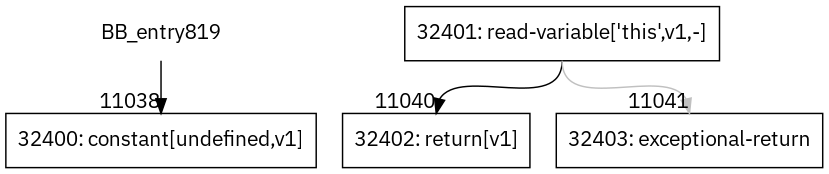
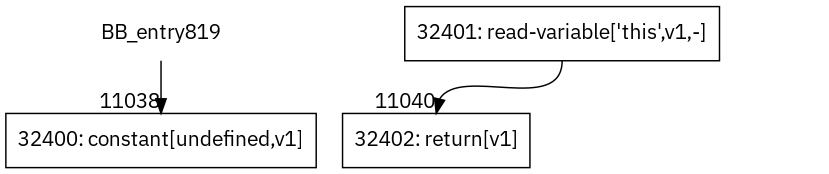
(689, 141) -> none
